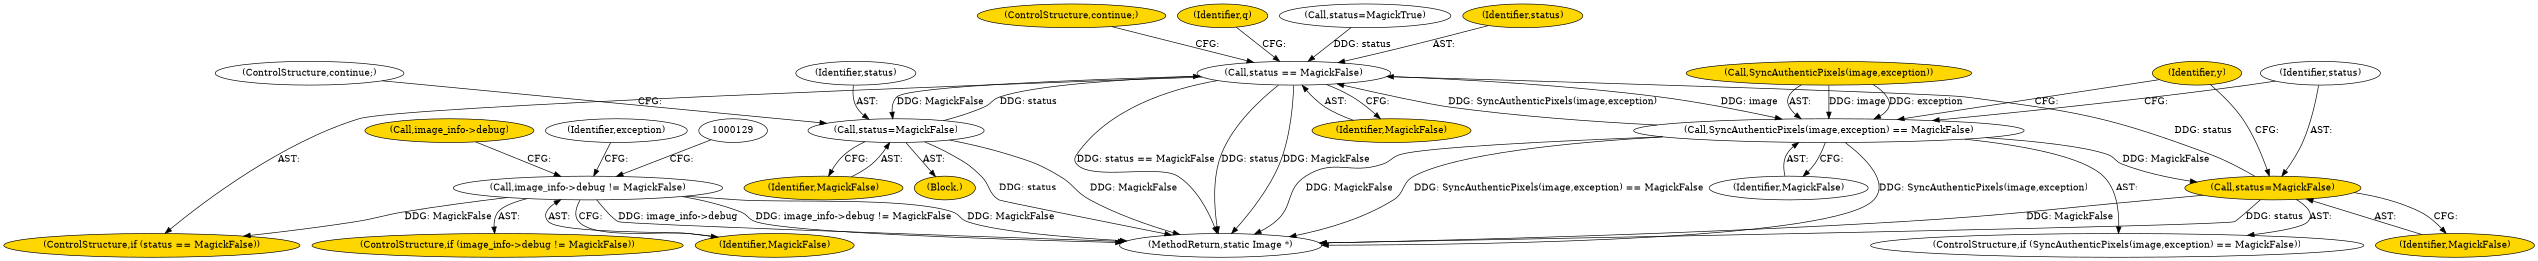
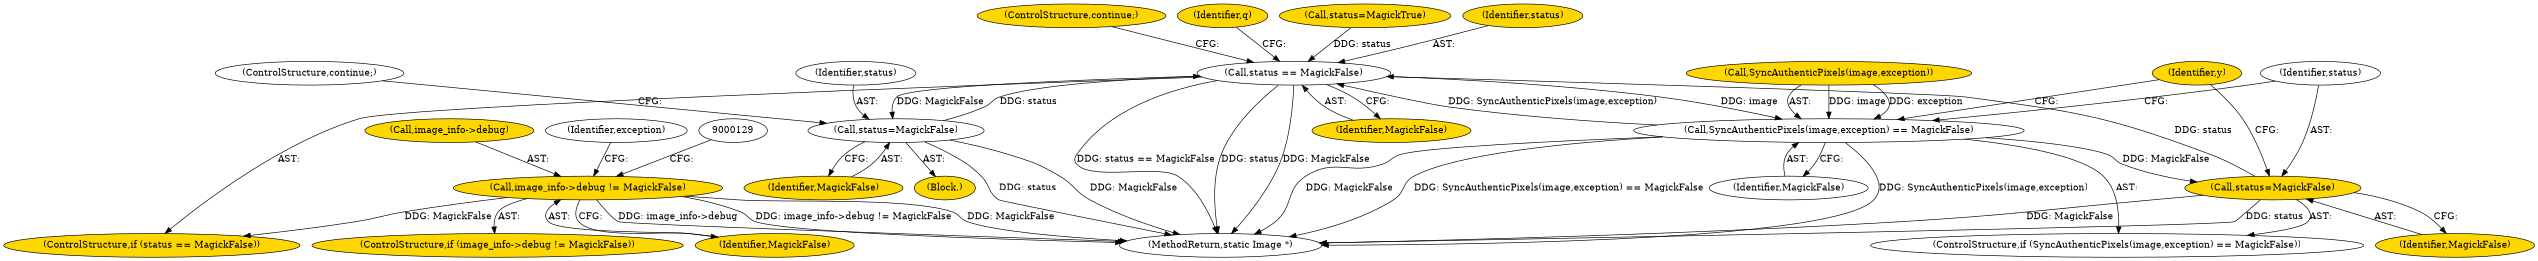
(1365, 16) -> (1365, 16)
(733, 131) -> (733, 131)
(541, 159) -> (540, 159)
(588, 188) -> (588, 188)
